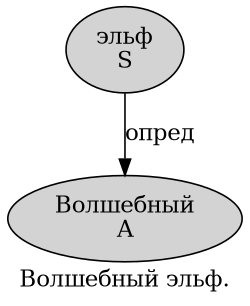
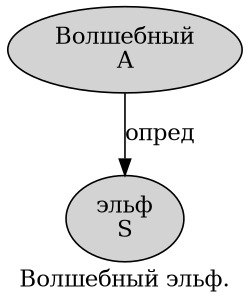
(125, 126) -> (125, 126)
